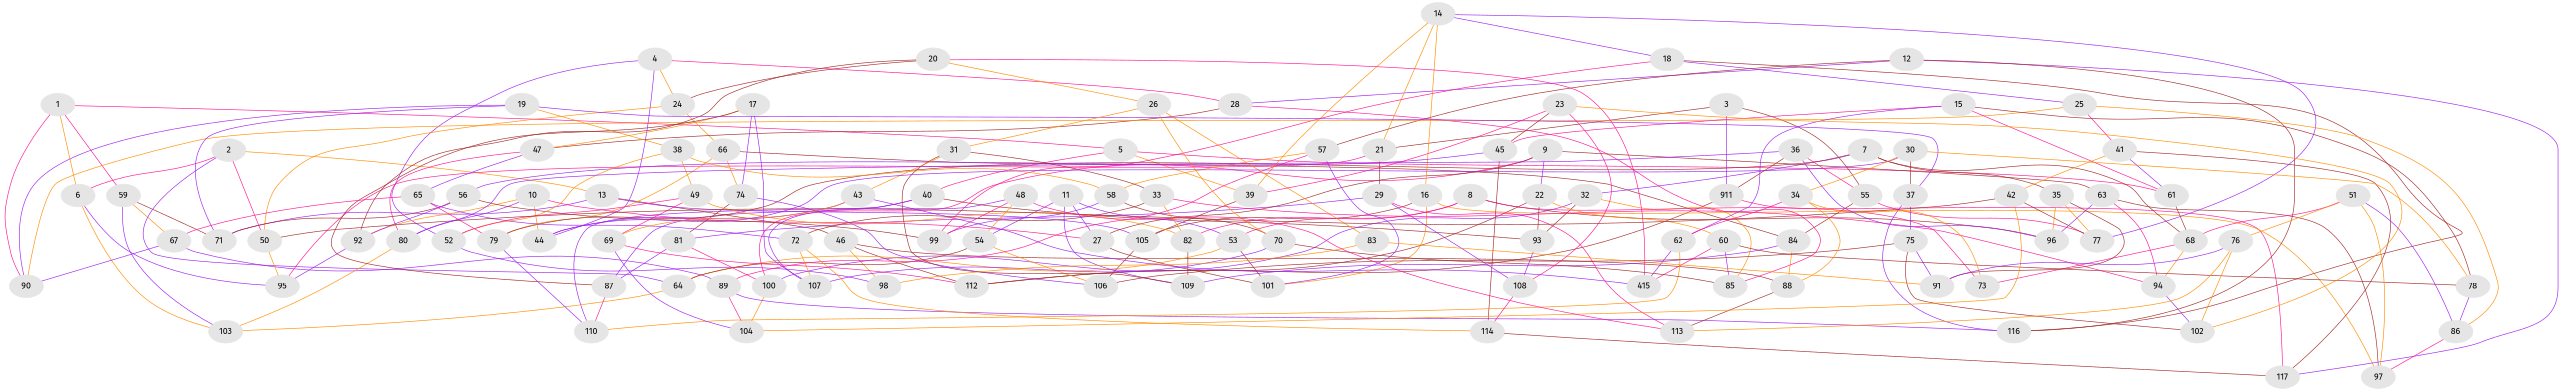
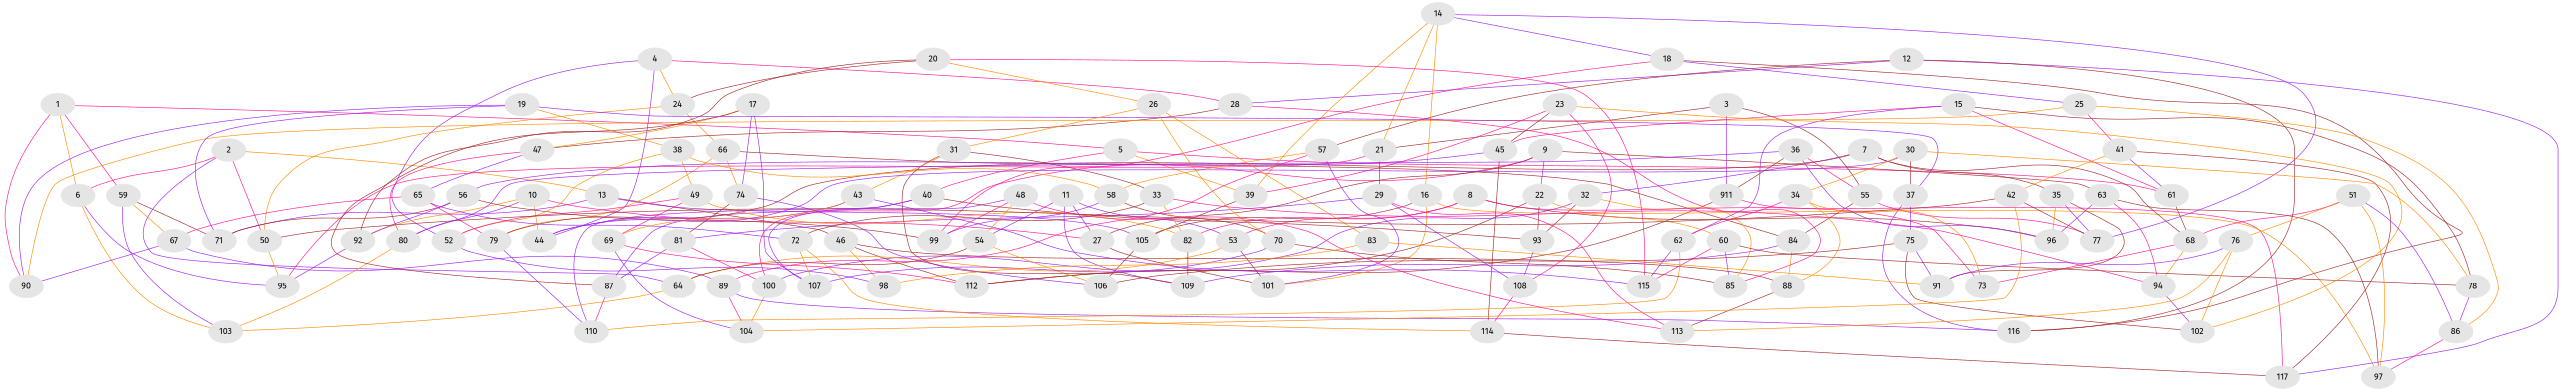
(2080, 221) -> (2080, 221)
(1644, 286) -> (1644, 286)
